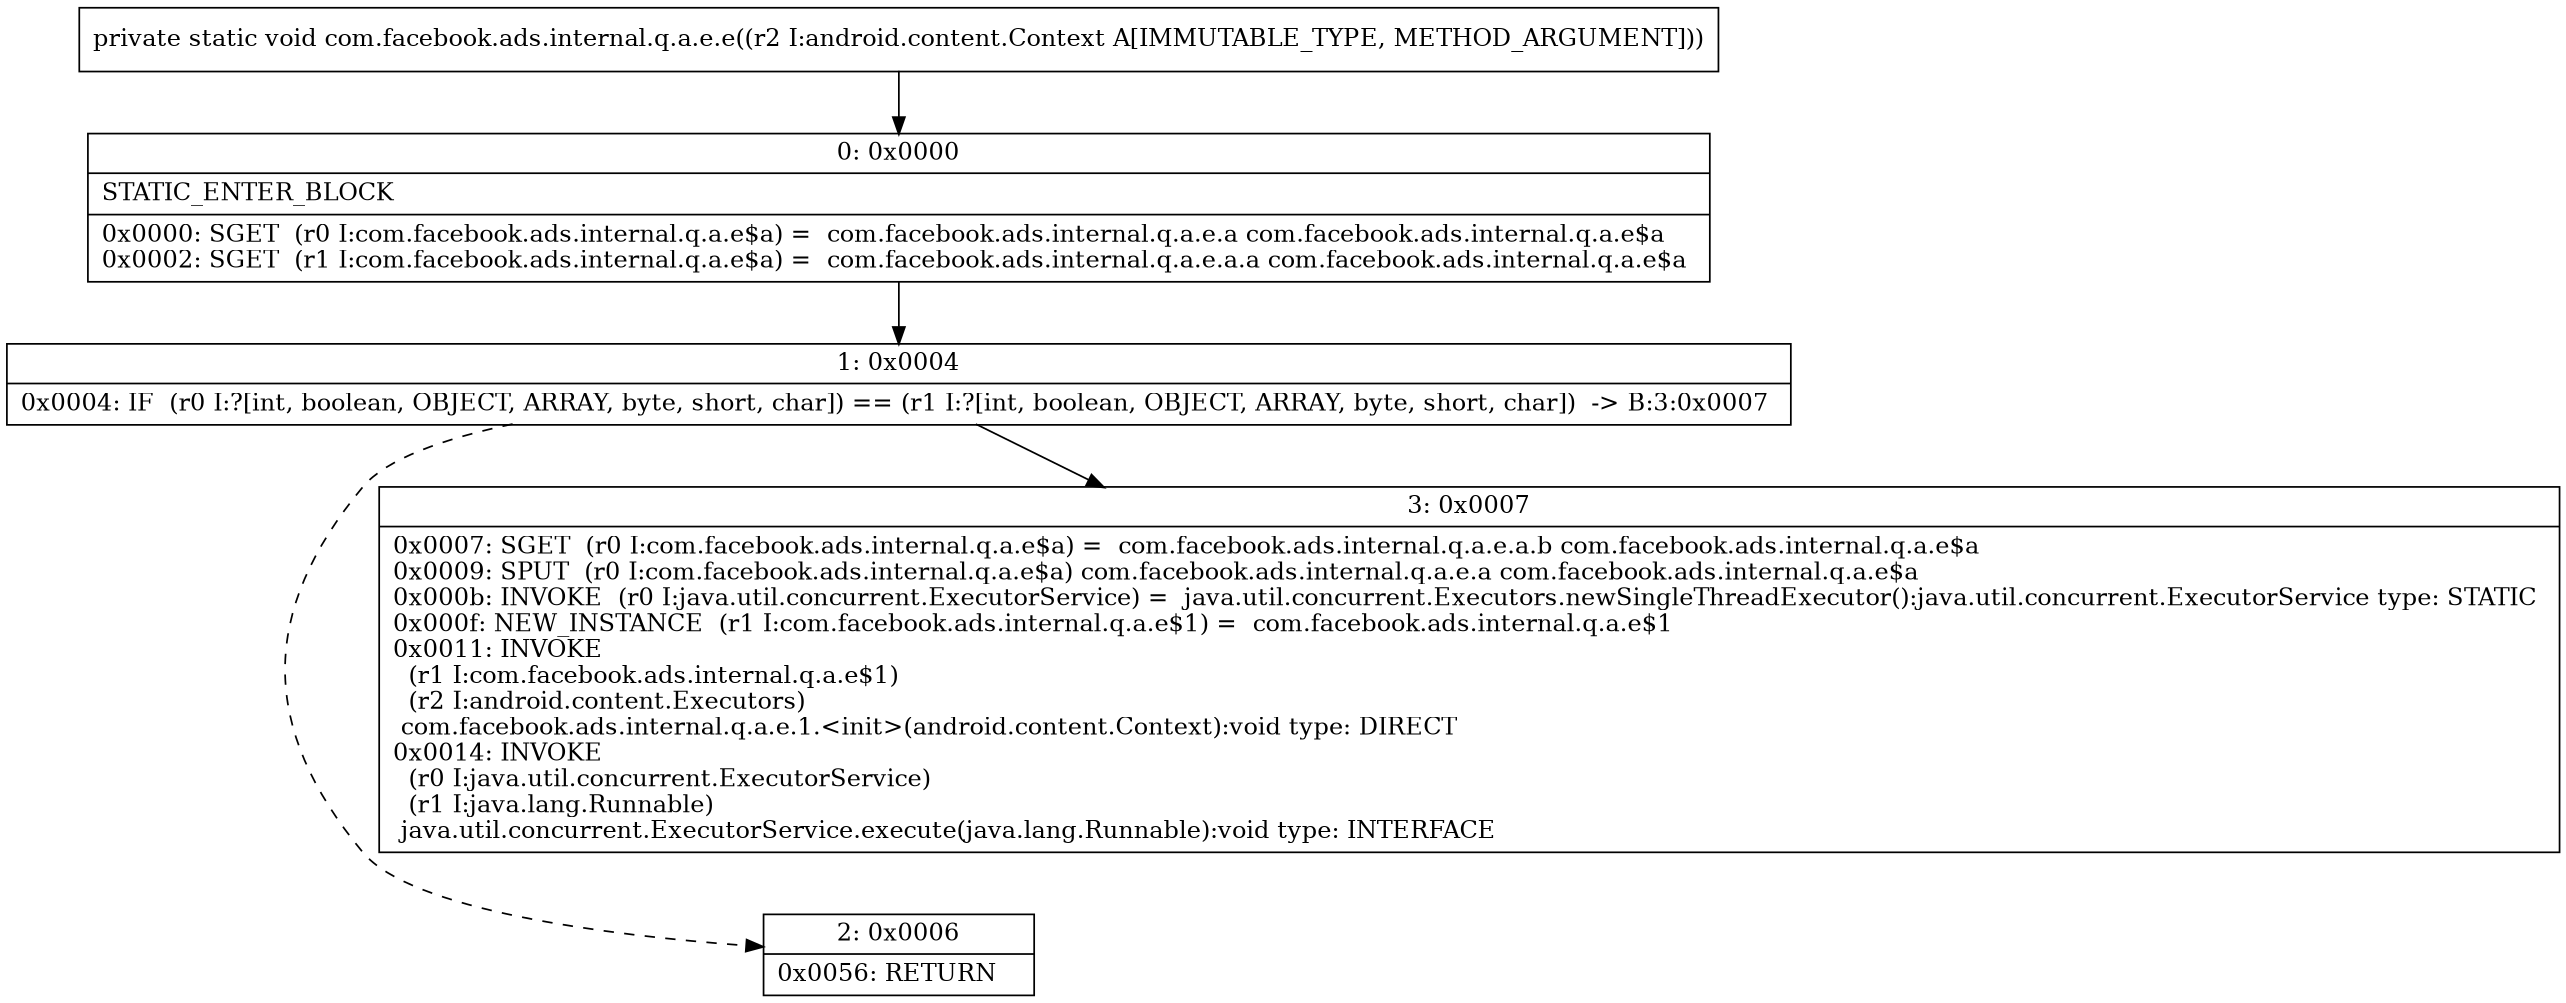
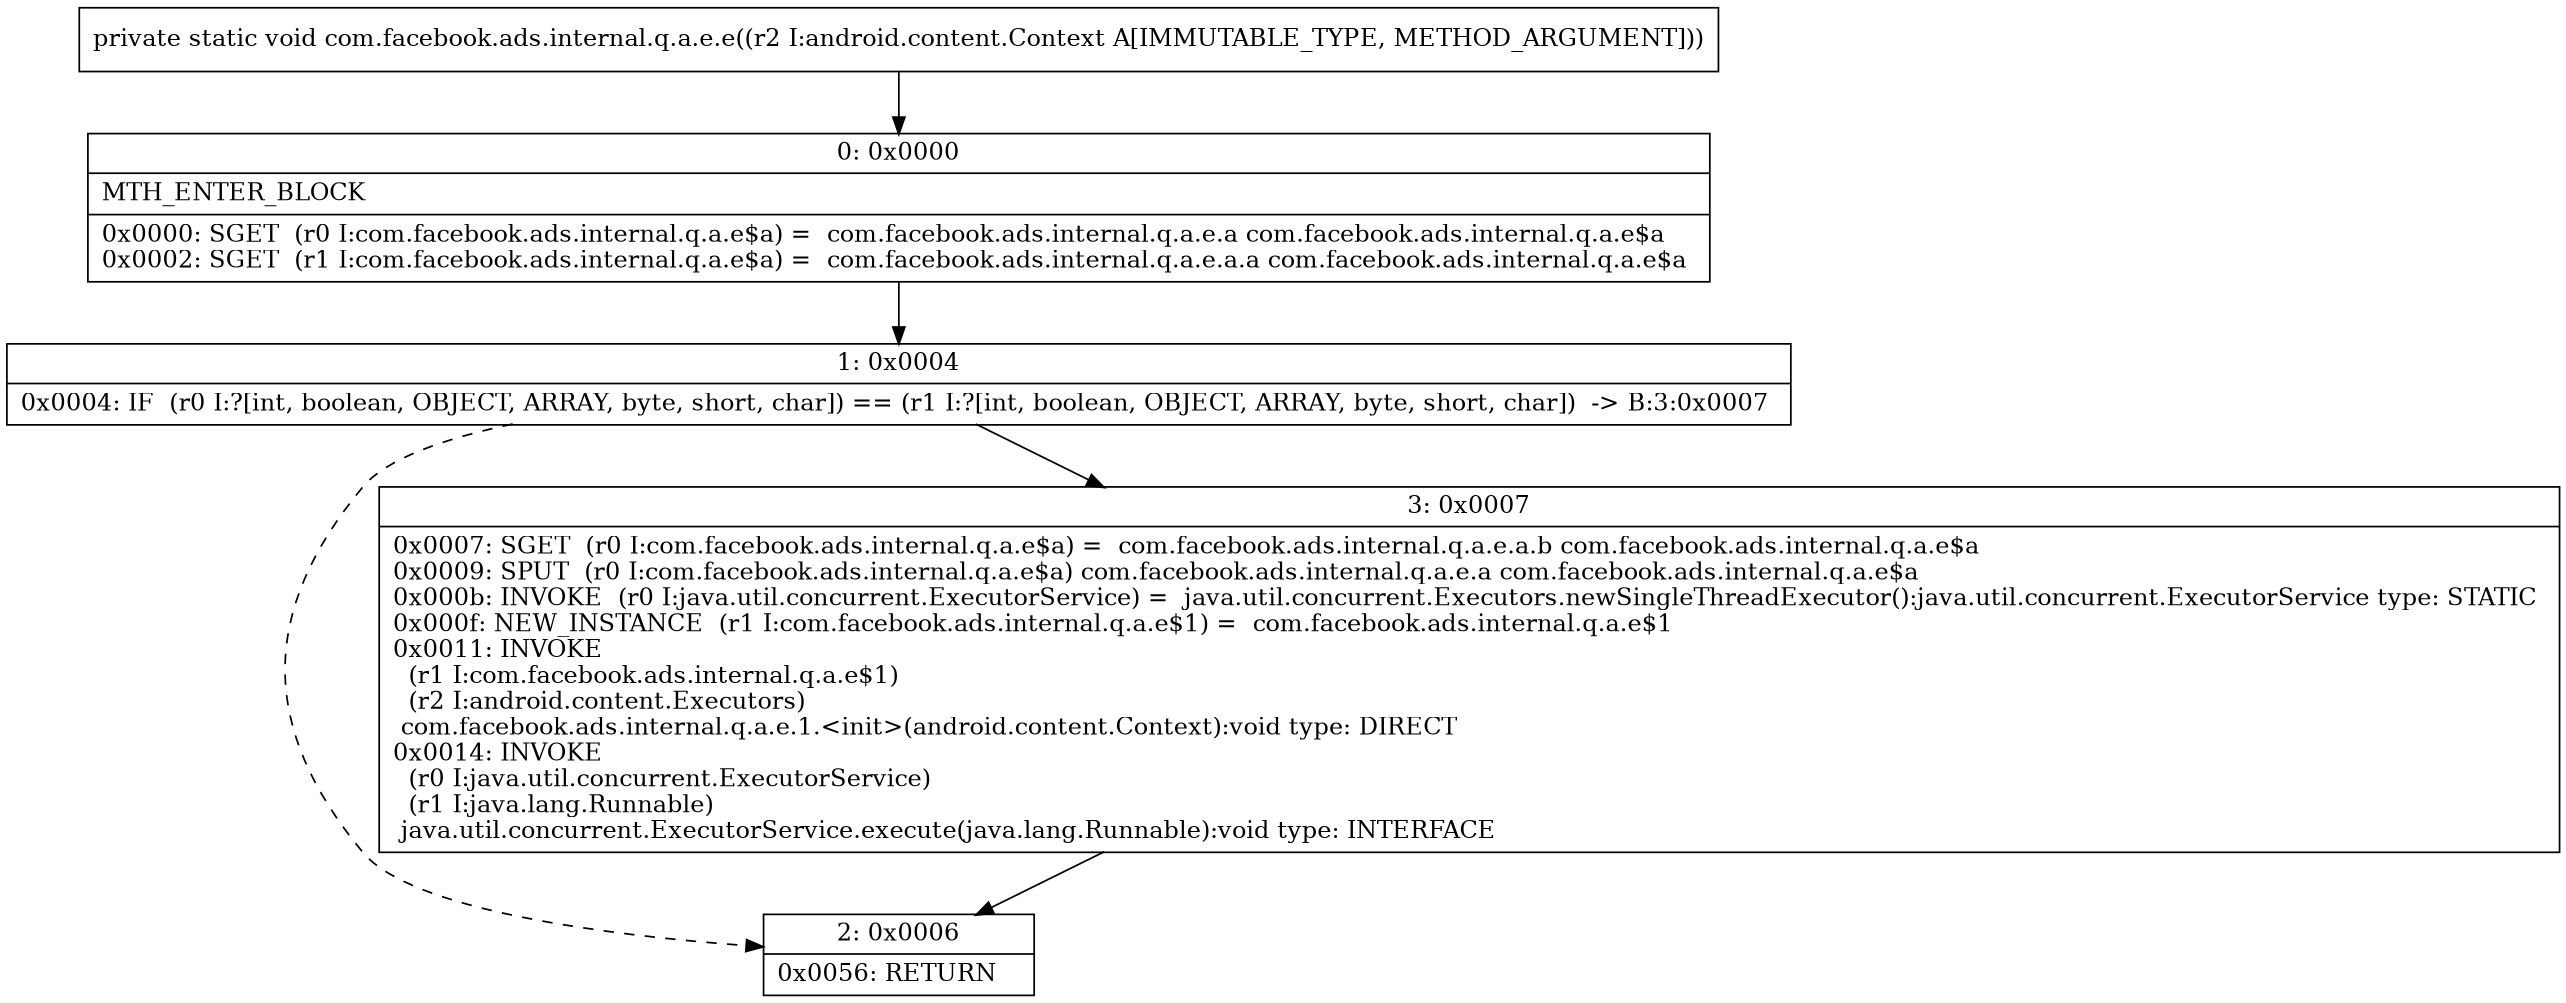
(248, 193) -> (234, 193)
none -> (1048, 880)
